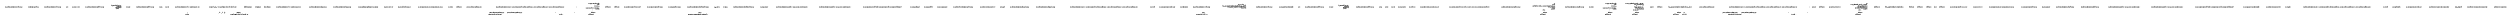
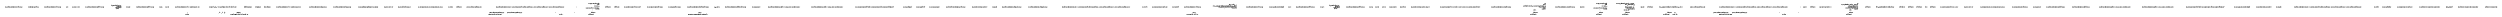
(725, 7) -> none
(1184, 7) -> (1176, 7)
